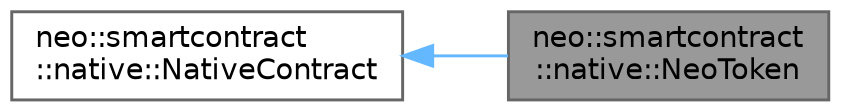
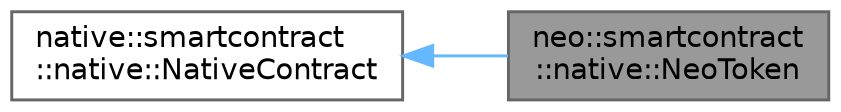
(207, 56) -> (207, 56)
